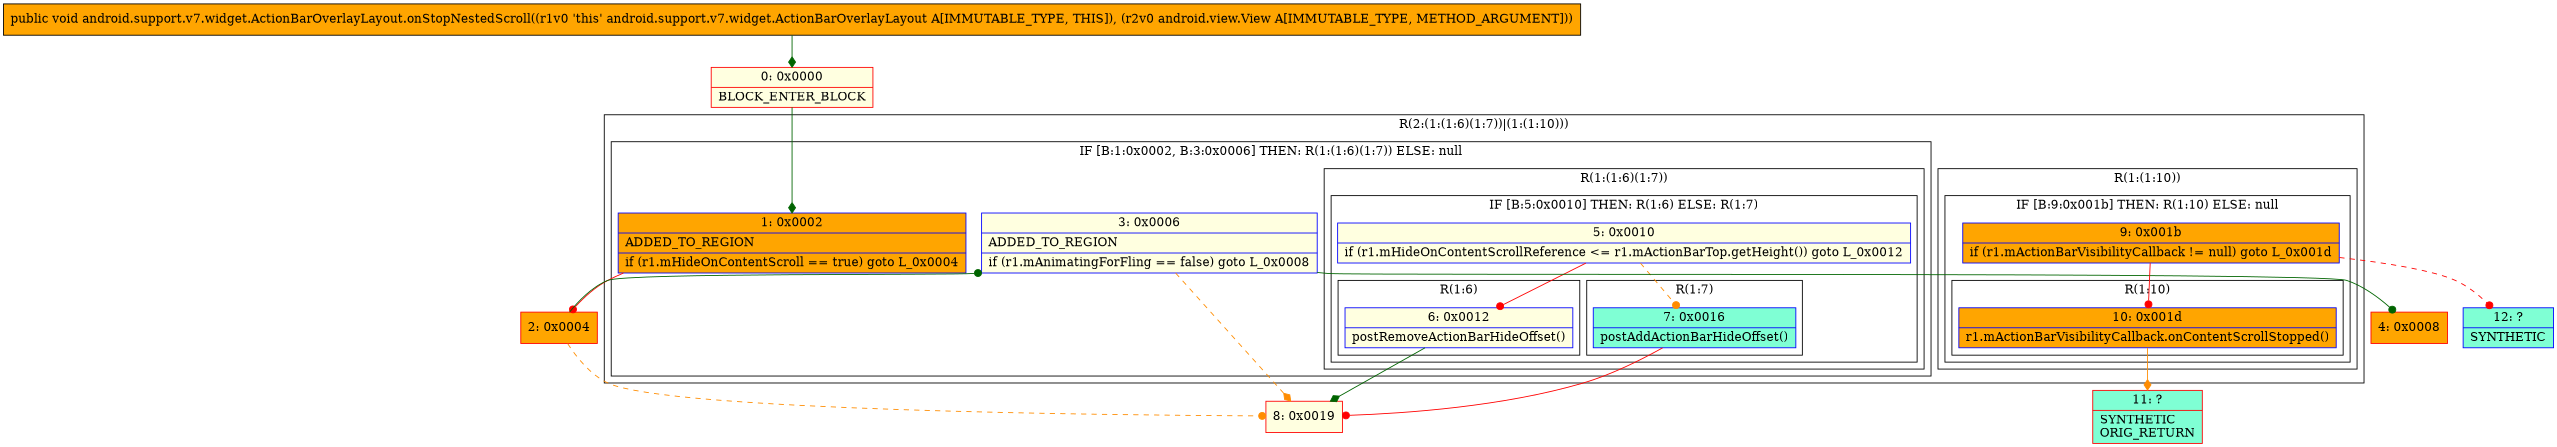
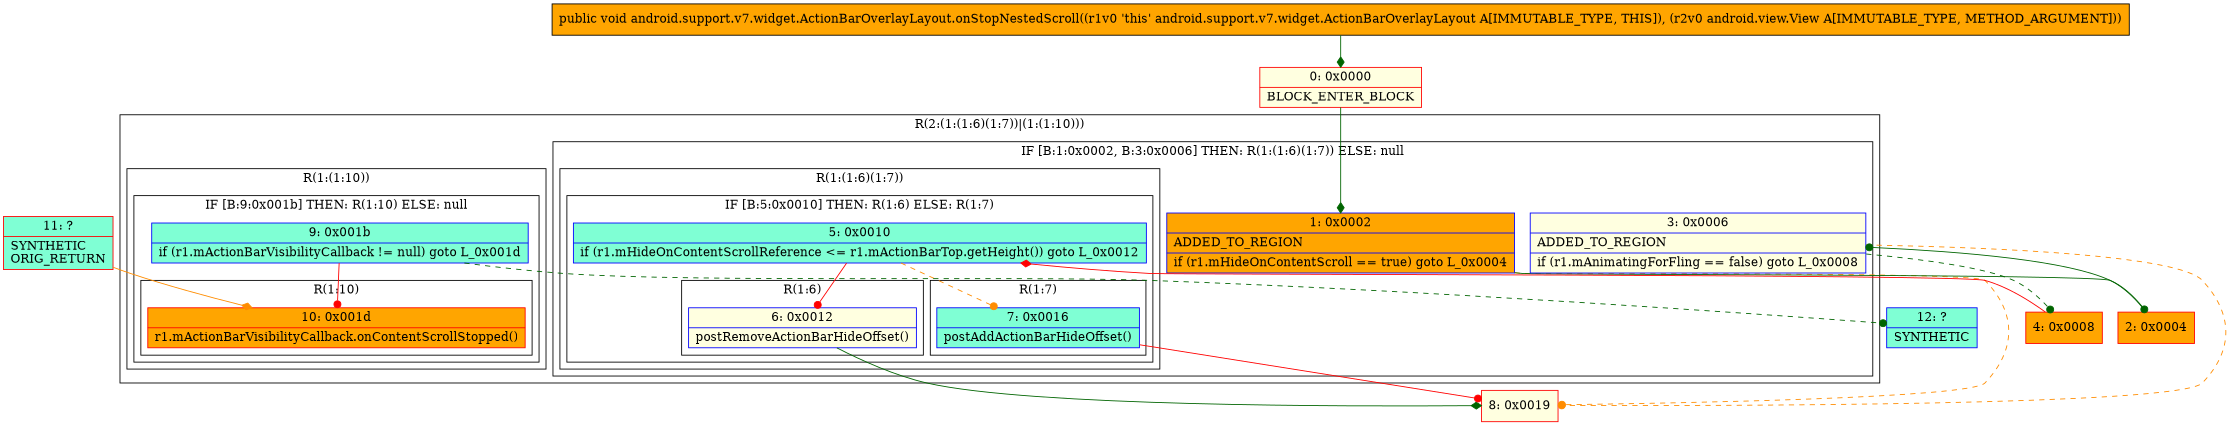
(1624, 243) -> (860, 243)
(2151, 243) -> (340, 243)
(2417, 269) -> (1172, 281)
none -> (1491, 275)
(1857, 275) -> (1962, 266)
(597, 287) -> (1833, 275)
(2148, 328) -> (336, 328)
(1230, 333) -> (2112, 396)
(2148, 364) -> (177, 288)
(904, 410) -> (2004, 307)
